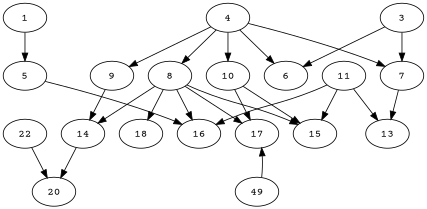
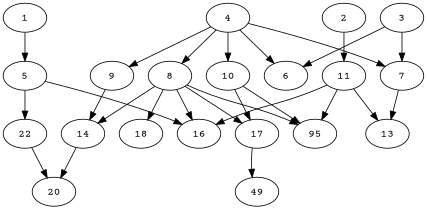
none -> (344, 18)
none -> (25, 101)
(315, 134) -> (315, 134)
(262, 167) -> (252, 159)
